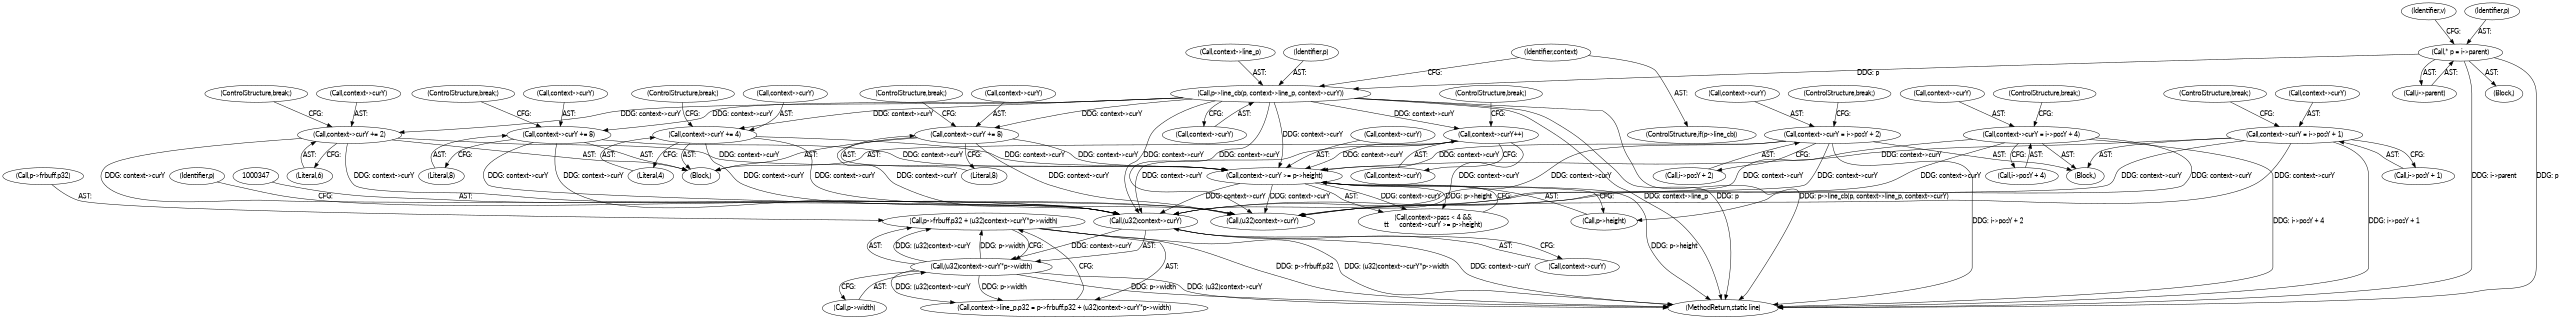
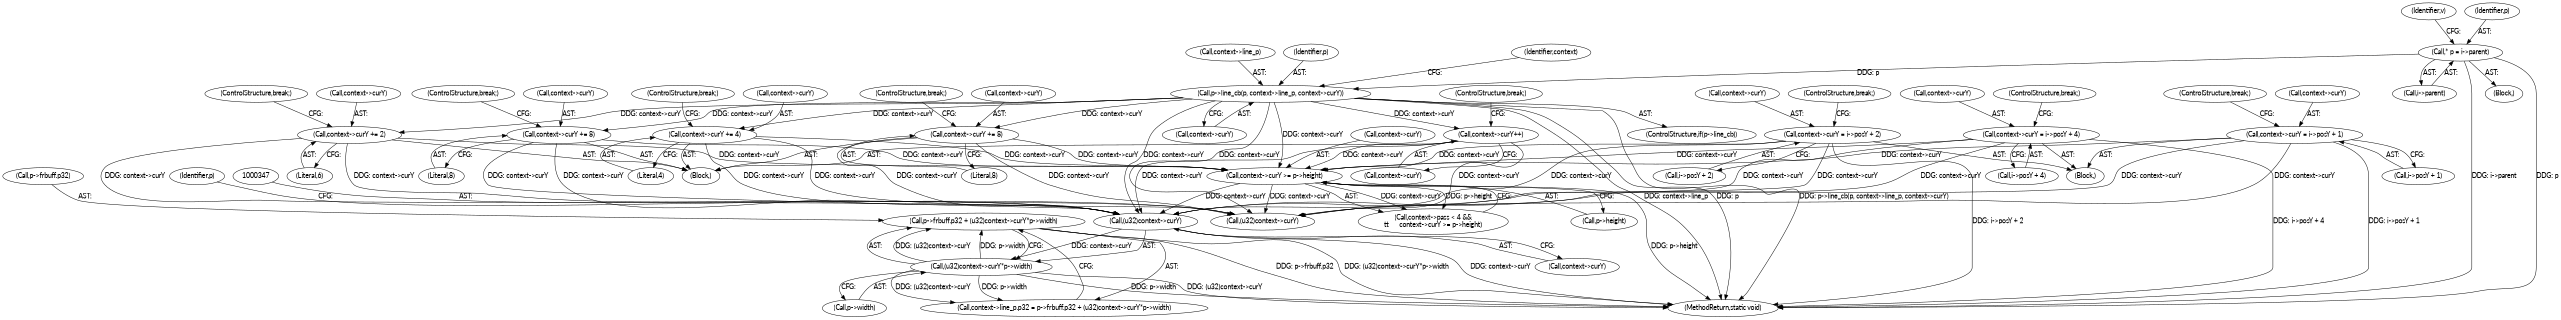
(1651, 68) -> (1533, 104)
(2057, 193) -> (1650, 153)
(1723, 308) -> (1723, 308)
